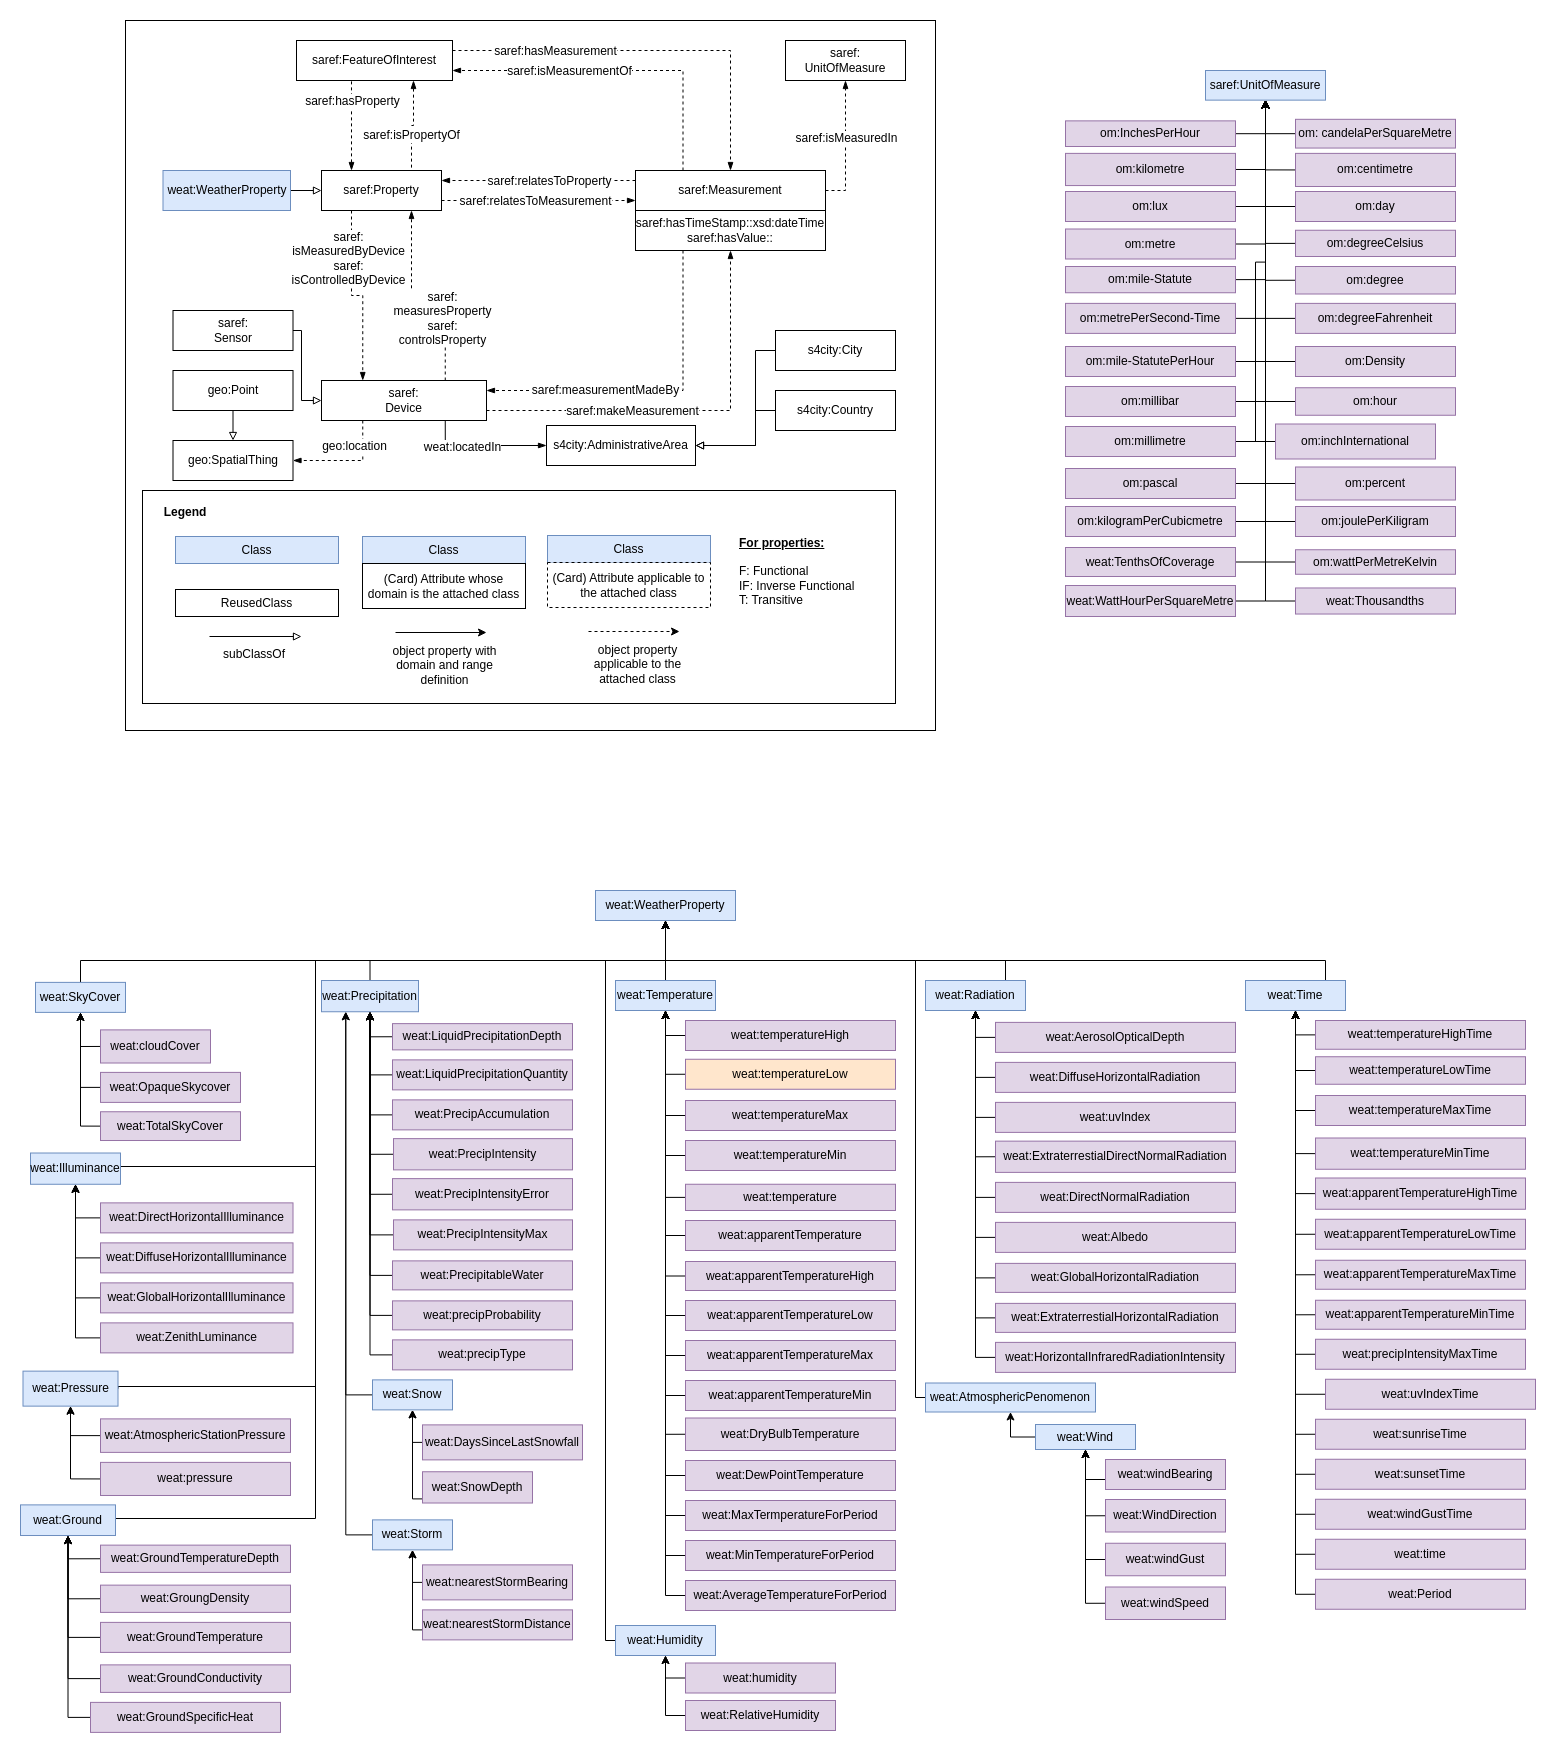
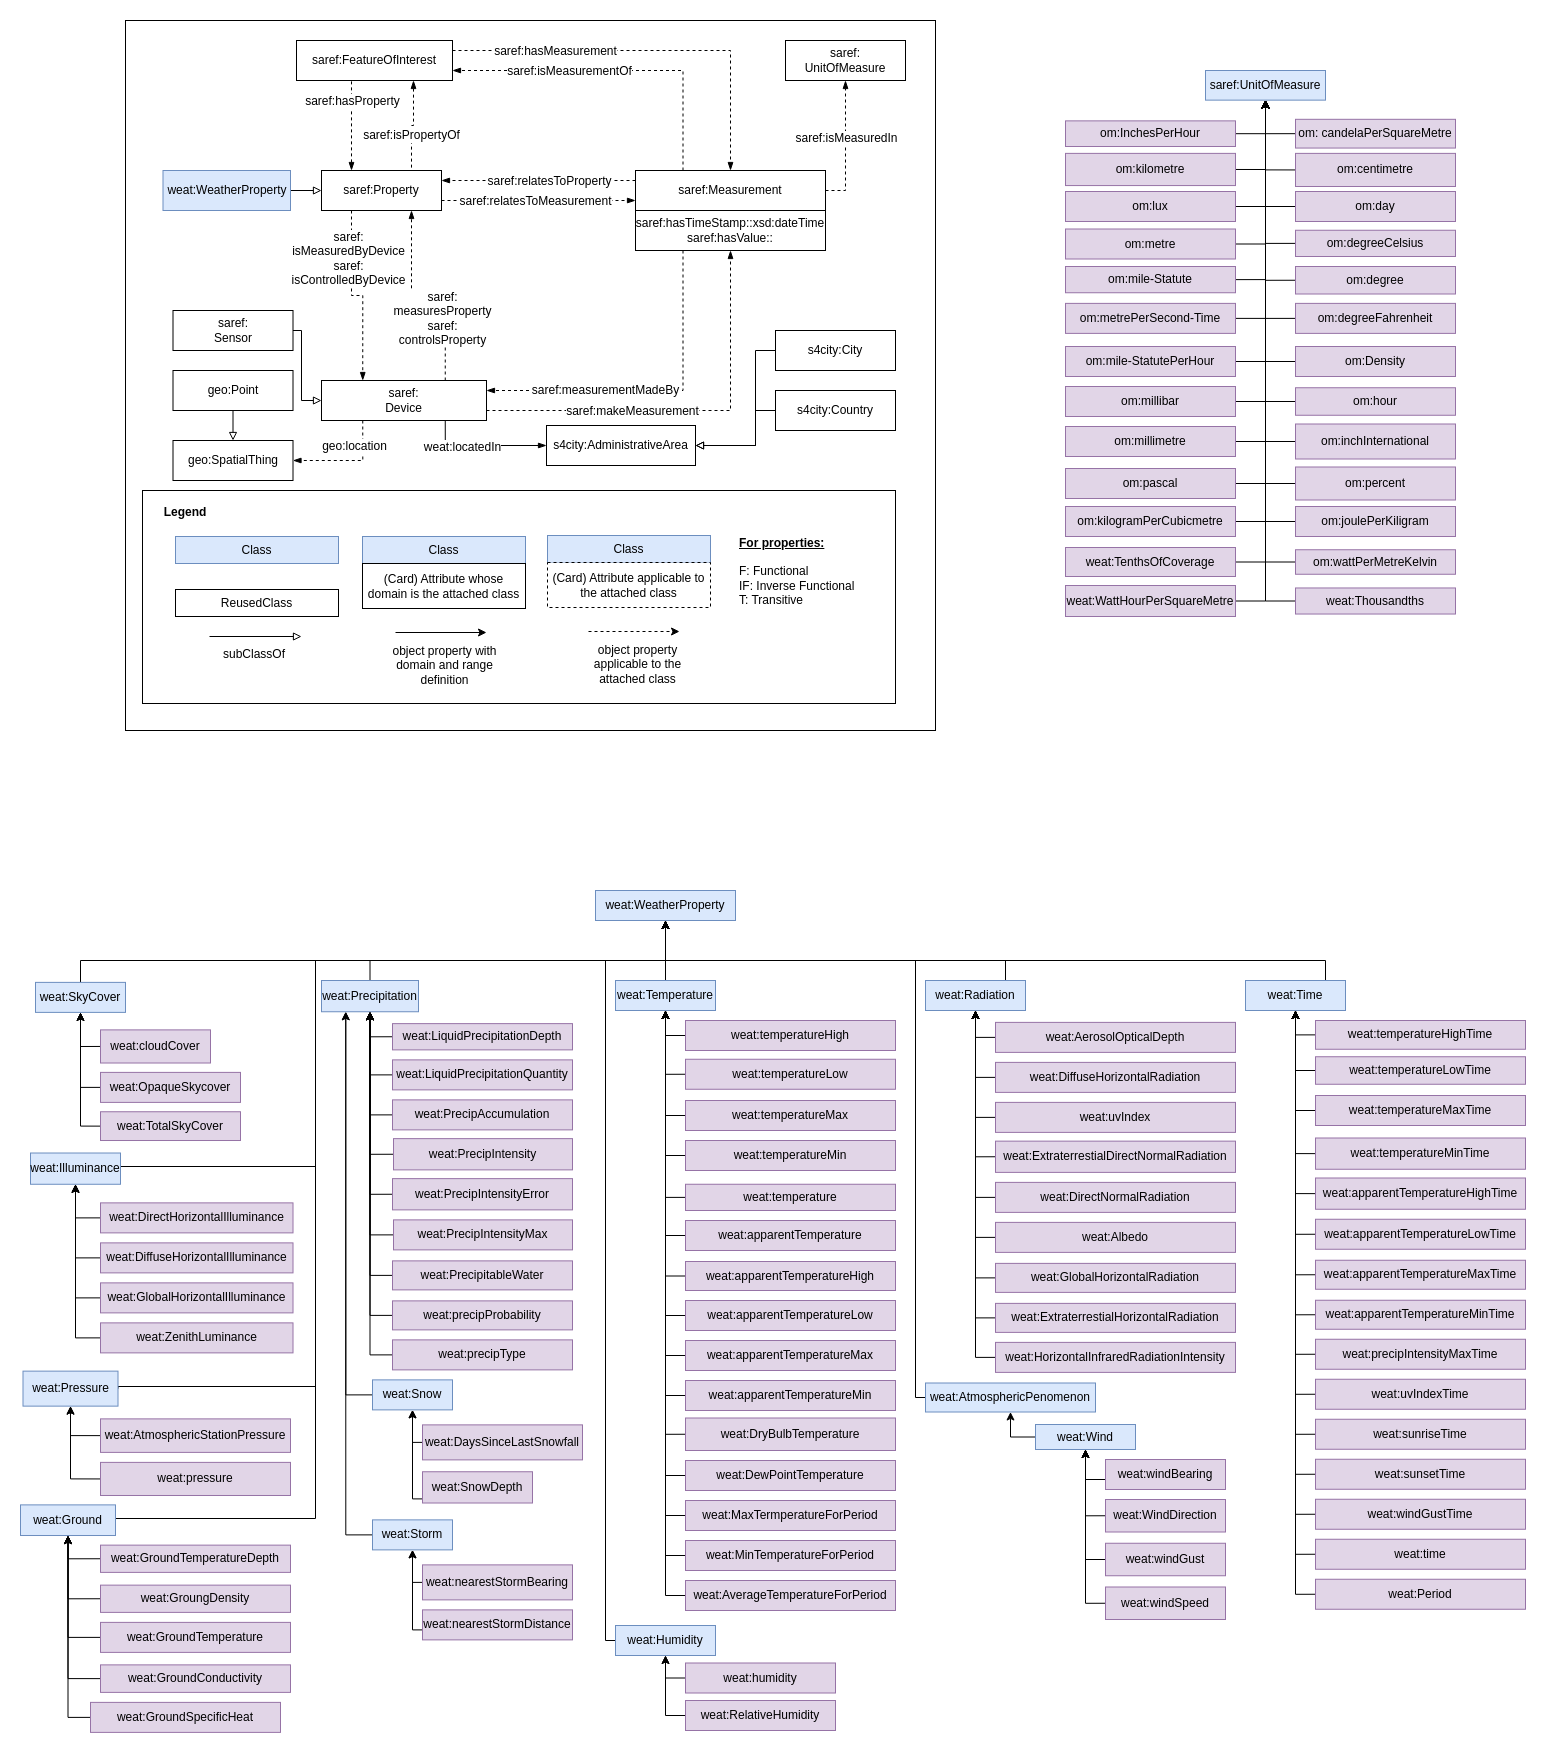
(1356, 442) -> (1376, 442)
(791, 1074) -> (791, 1074)
(1431, 1394) -> (1421, 1394)
